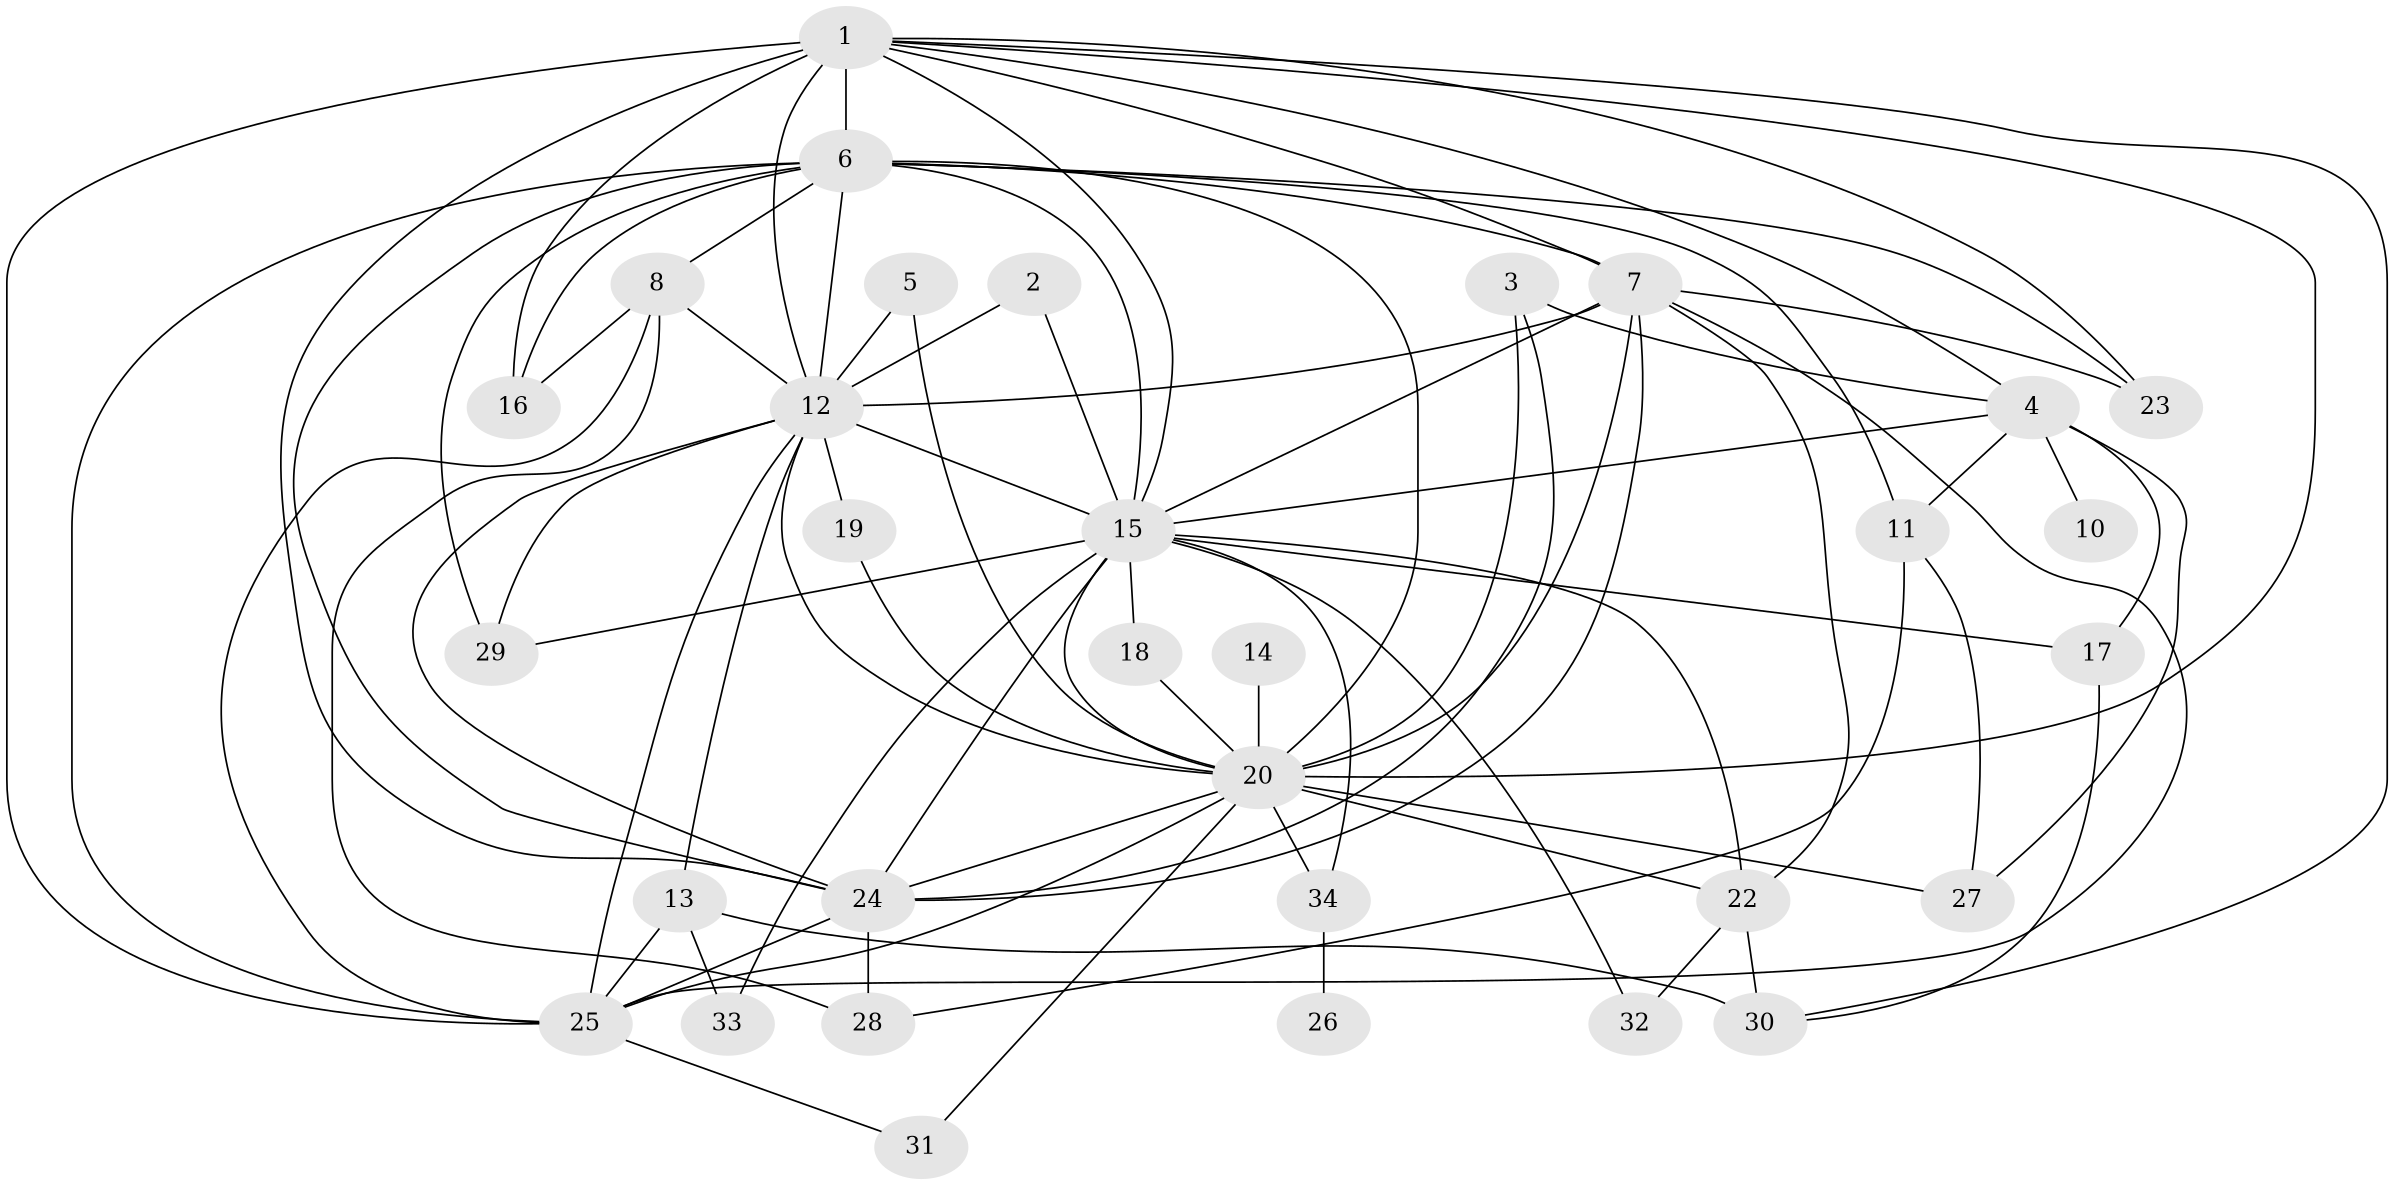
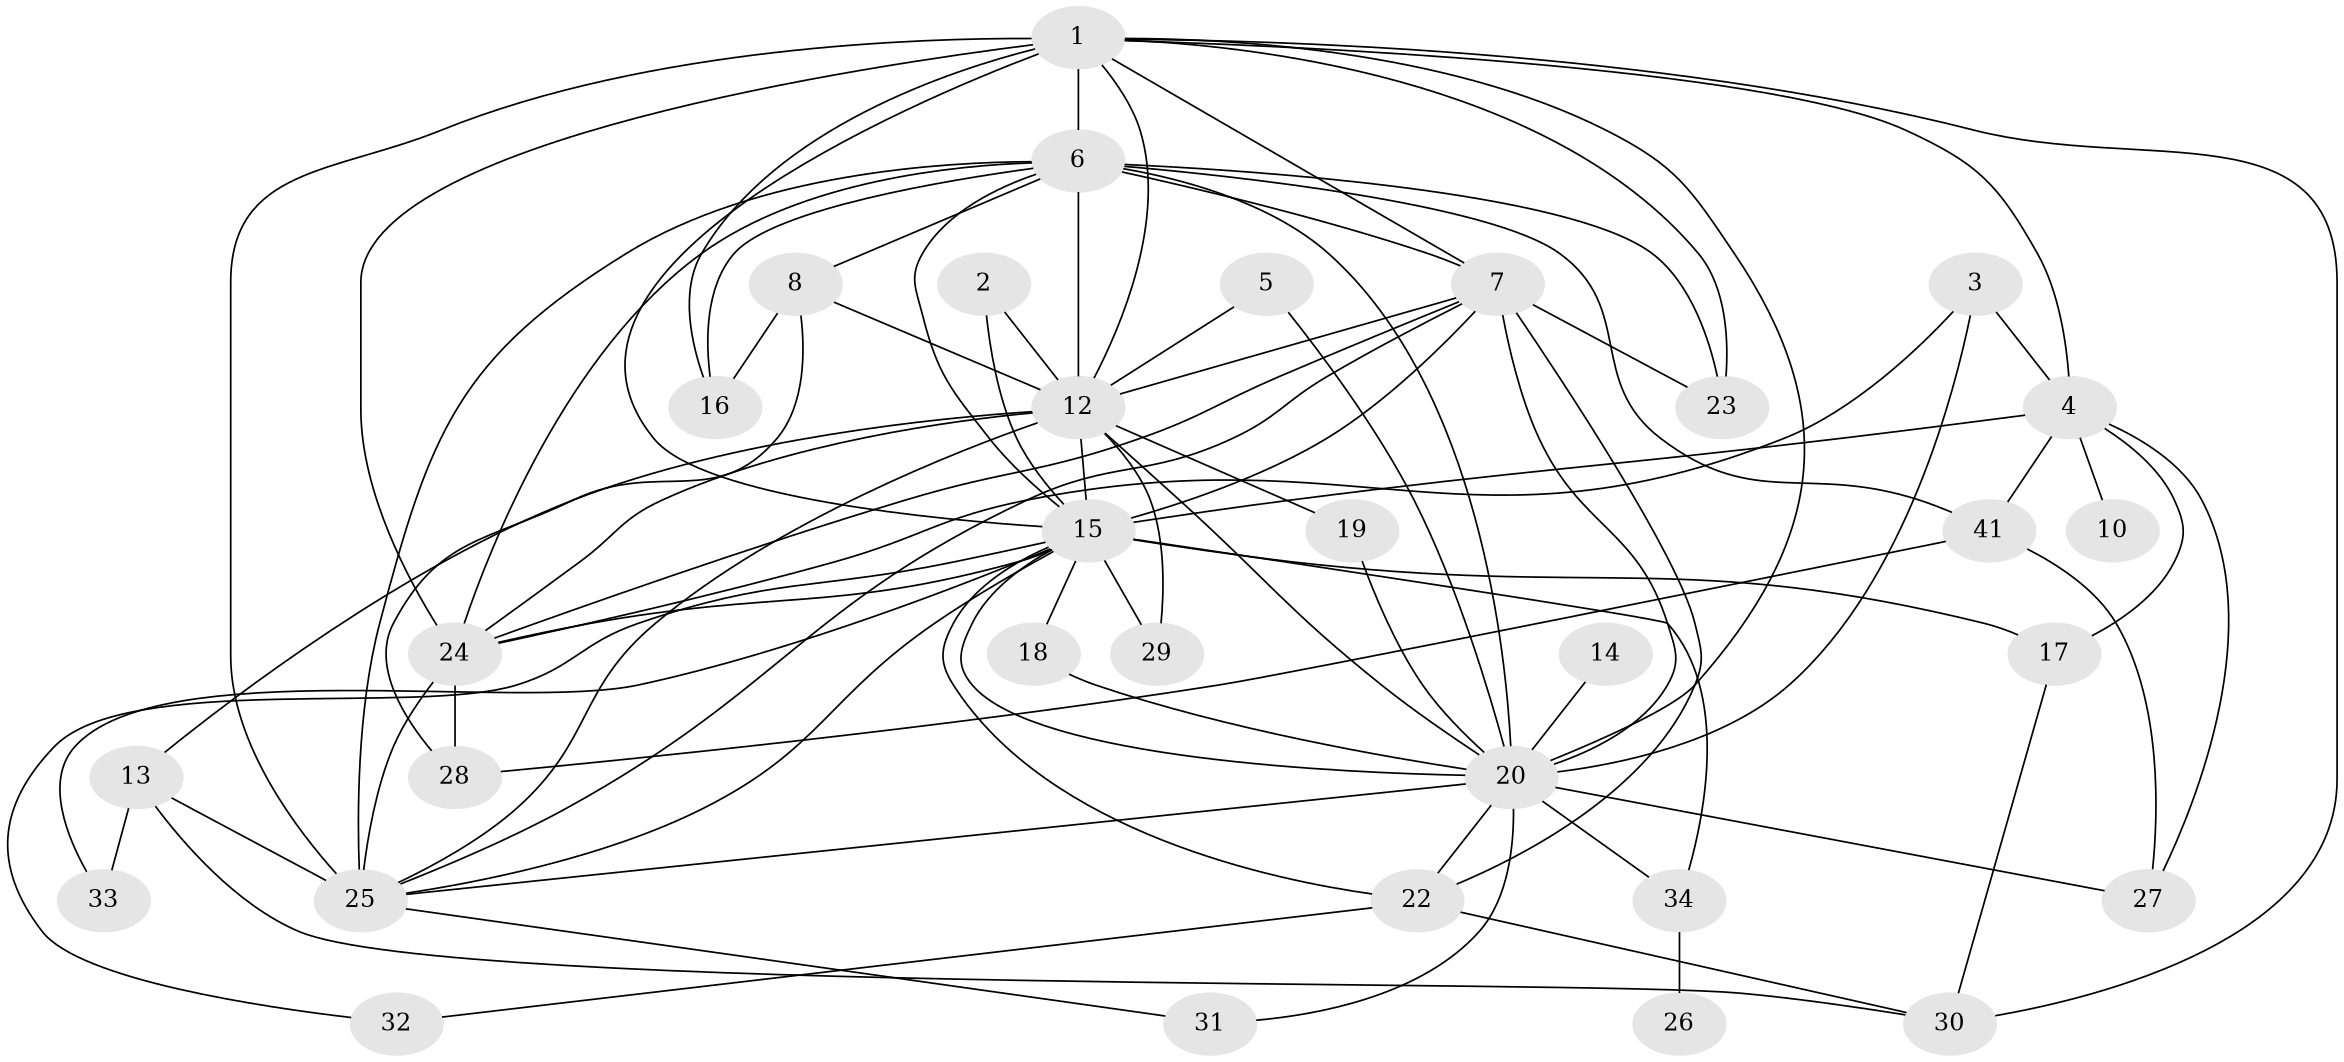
(491, 298) -> none
(1903, 531) -> (1989, 531)
(236, 629) -> (758, 776)
(1063, 839) -> none
